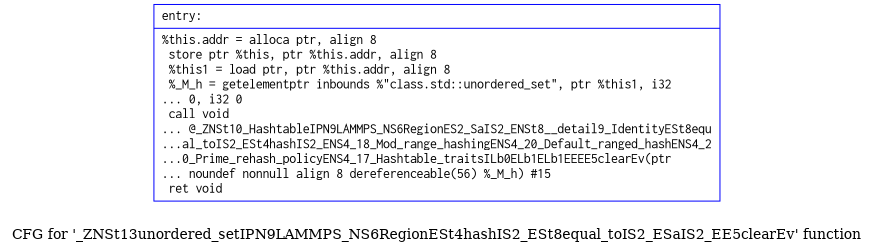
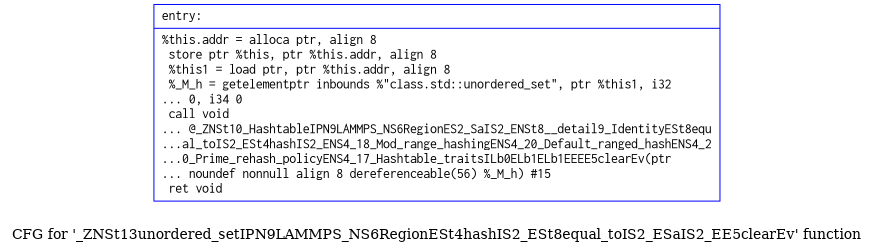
(203, 99) -> (203, 99)
